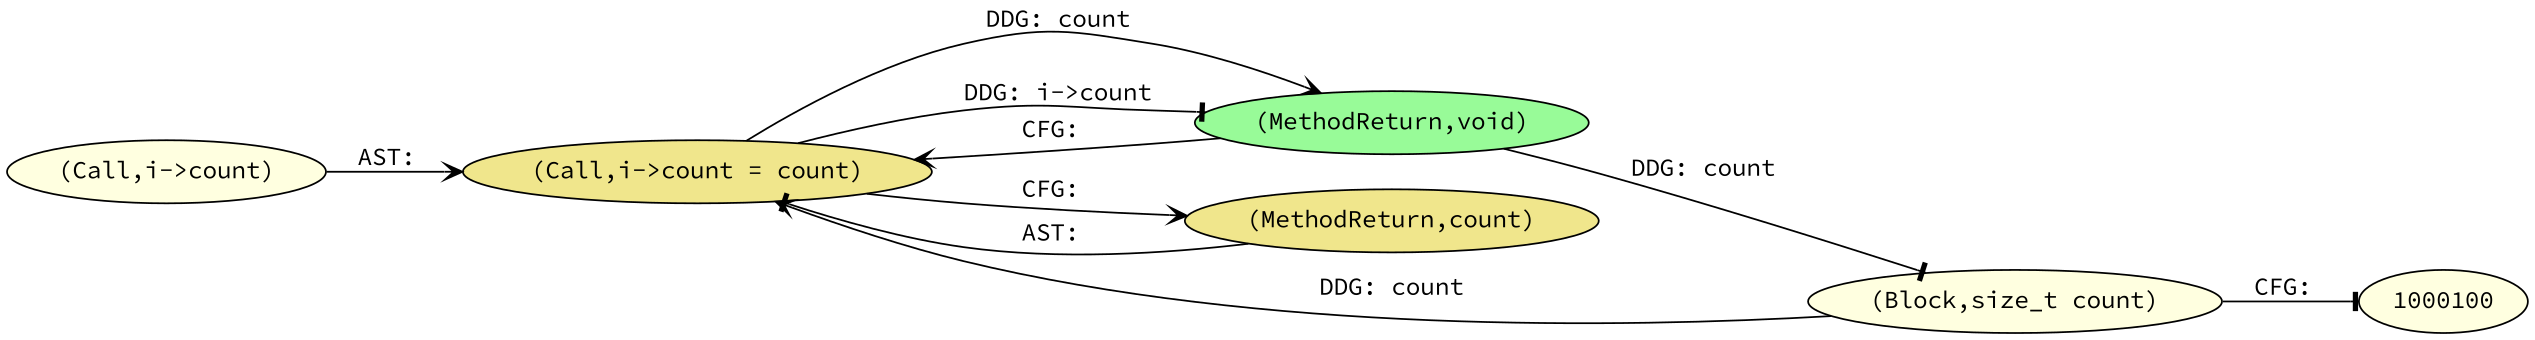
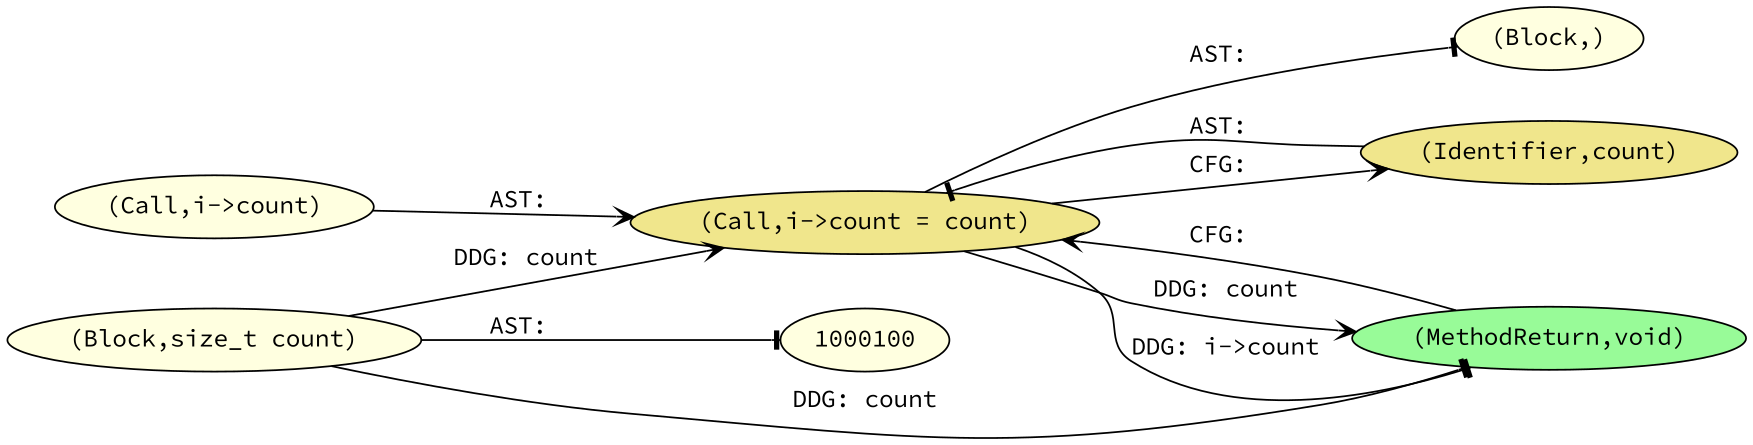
none -> (1549, 39)
(1711, 206) -> (896, 435)
(1392, 221) -> (1549, 152)
(2291, 288) -> (526, 327)
